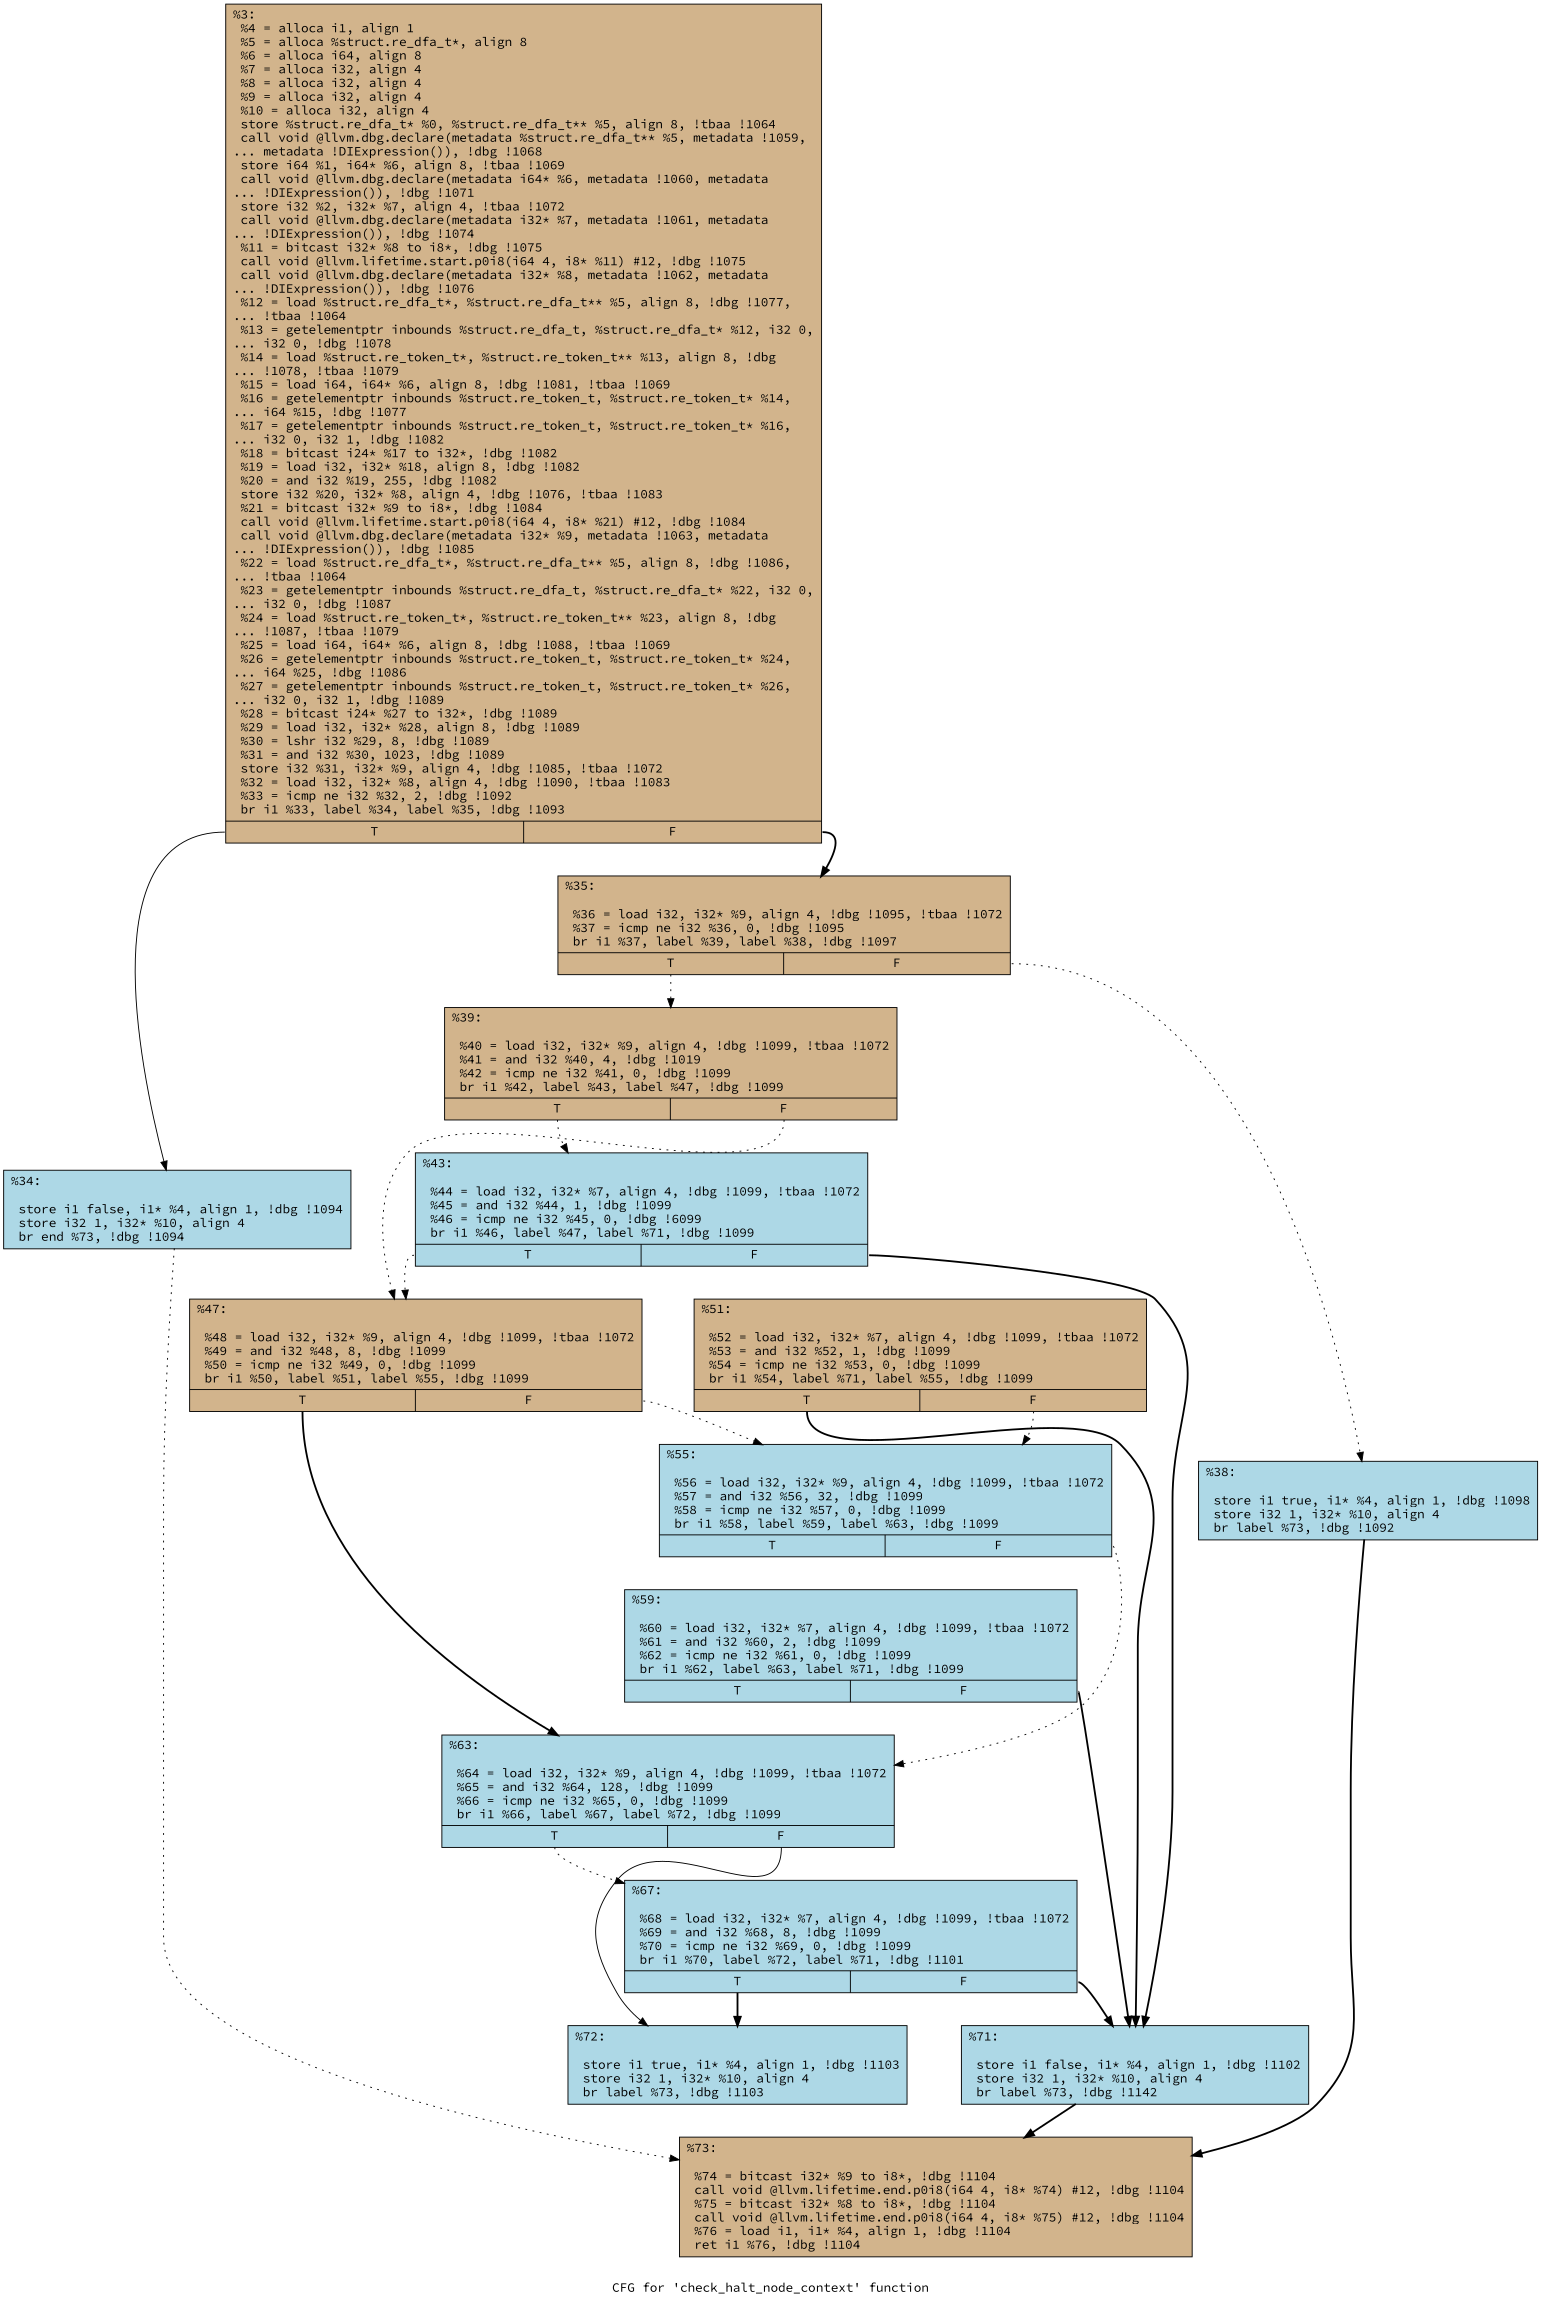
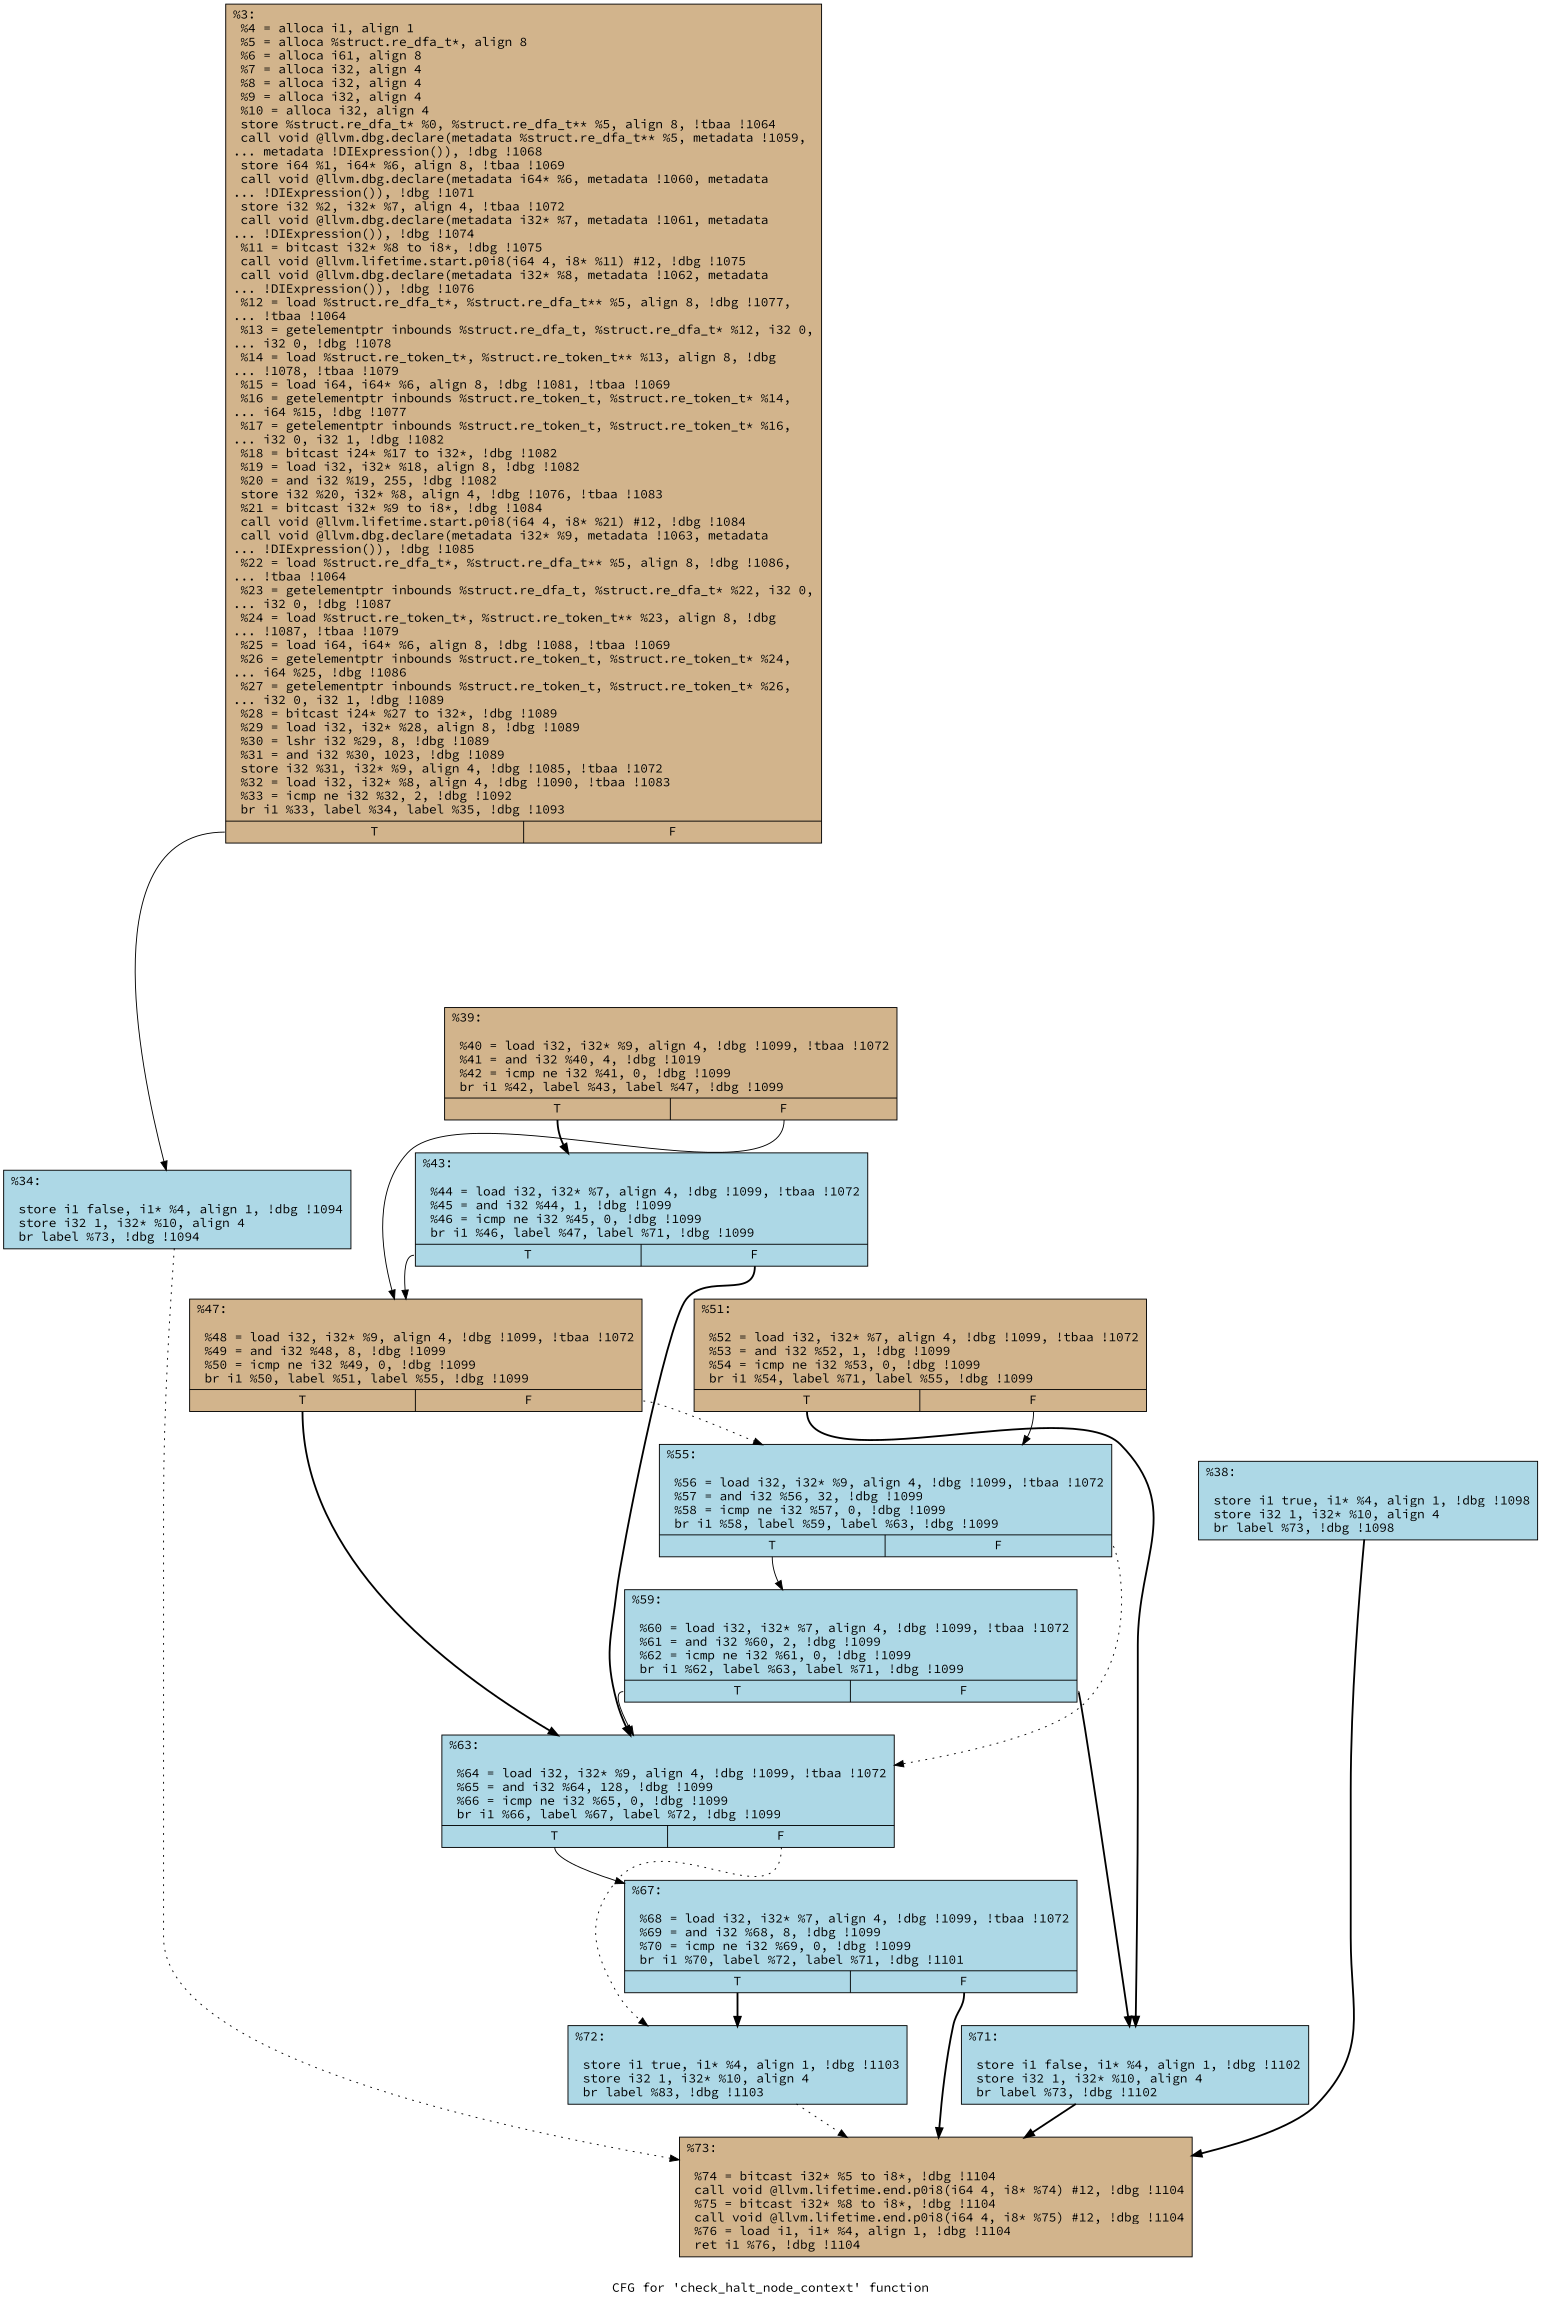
(328, 56) -> (328, 56)
(784, 925) -> none
(559, 1132) -> (559, 1132)
(529, 1136) -> (529, 1136)
(562, 1219) -> (562, 1219)
(98, 1237) -> (106, 1237)
(405, 1271) -> (405, 1271)
(1032, 1423) -> (1032, 1423)
(1173, 1509) -> (639, 1471)
(1300, 1528) -> (1300, 1528)
none -> (774, 1570)
none -> (621, 1709)
(582, 1868) -> (582, 1868)
(629, 1871) -> (629, 1871)
(1095, 1999) -> (947, 2059)
(670, 2092) -> (670, 2092)
(1063, 2092) -> (1063, 2092)
none -> (818, 2118)
(842, 2176) -> (842, 2176)
